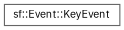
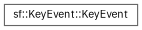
(62, 15) -> (71, 15)
